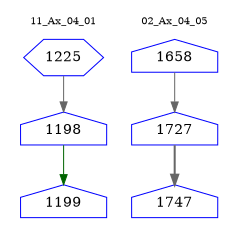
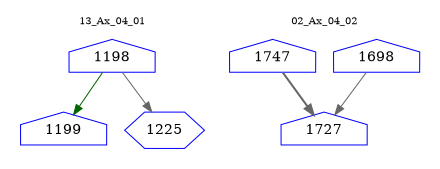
(64, 22) -> (113, 22)
(175, 22) -> (325, 22)
(175, 58) -> (377, 58)
(64, 89) -> (134, 88)
(175, 160) -> (295, 89)
